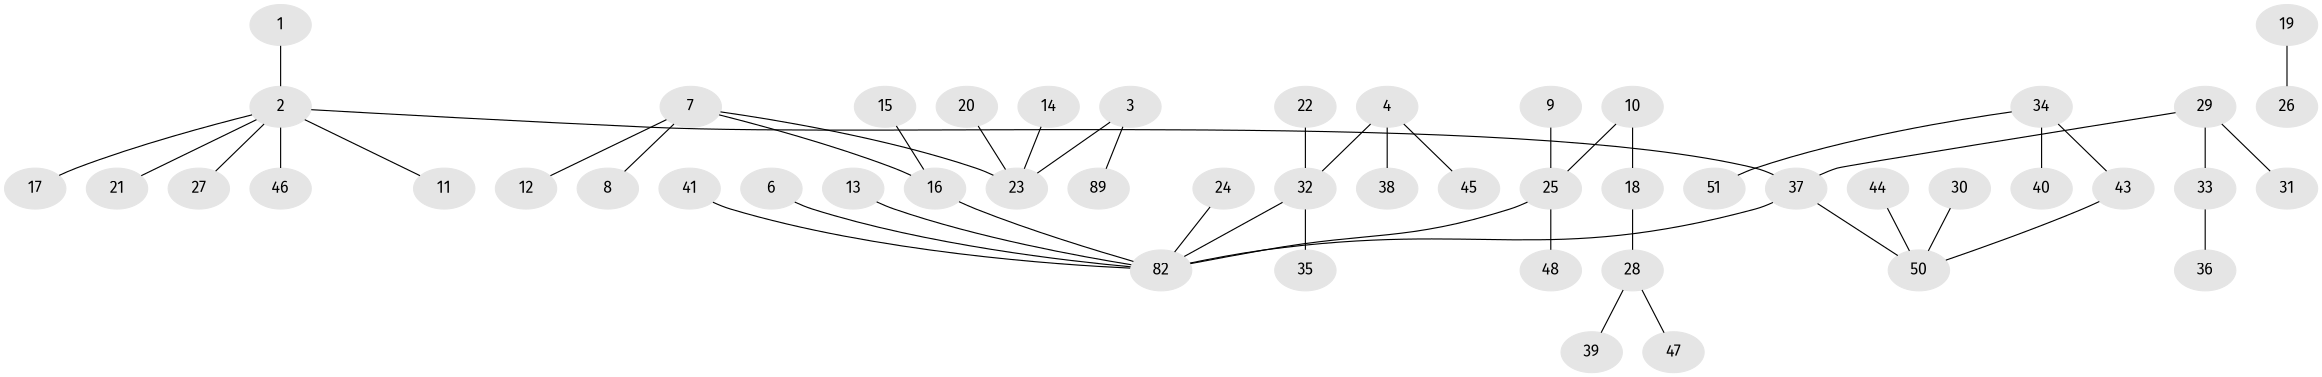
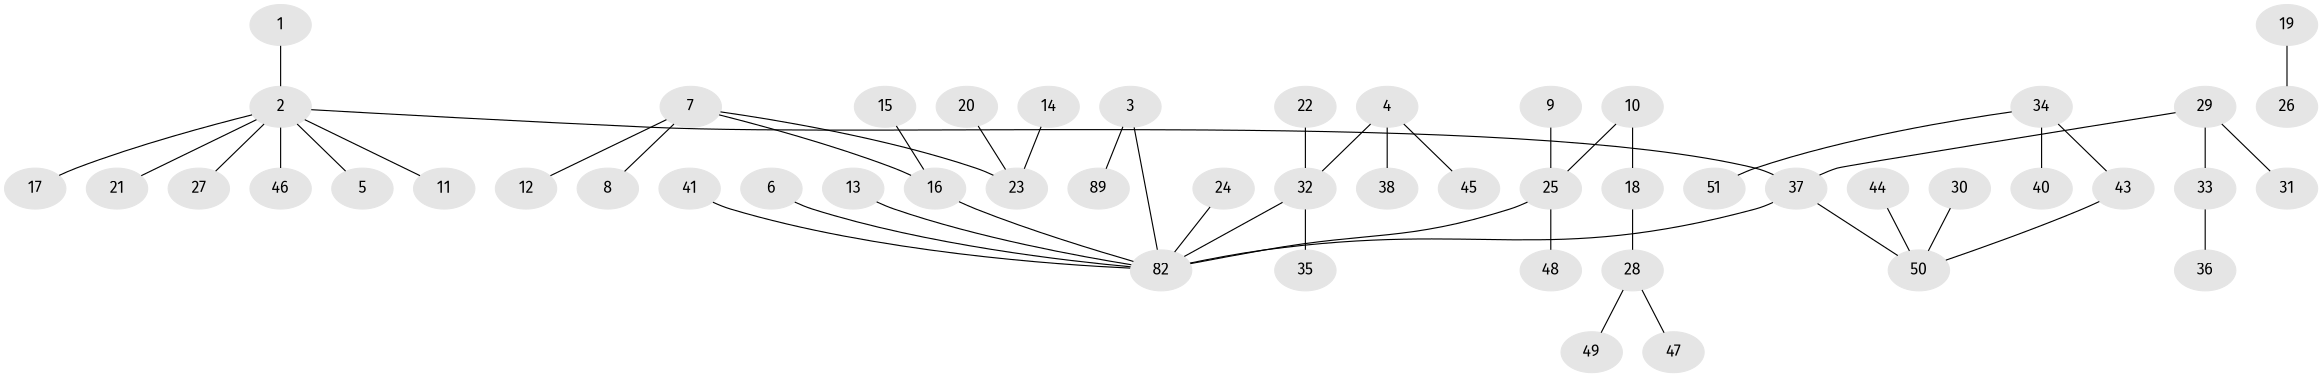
(1074, 148) -> (1146, 189)
none -> (362, 189)
(1592, 352) -> (1592, 352)
